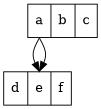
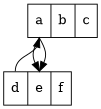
none -> (23, 57)
